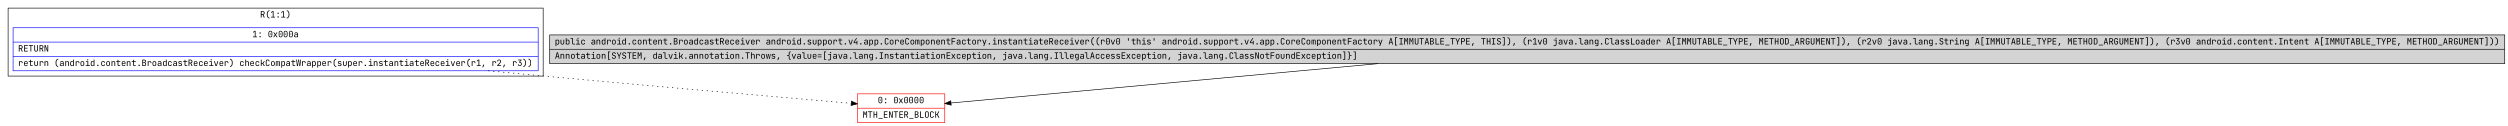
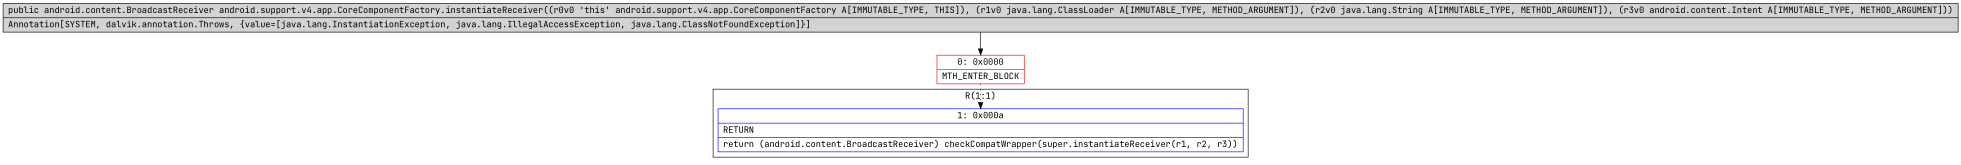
(670, 87) -> (981, 93)
